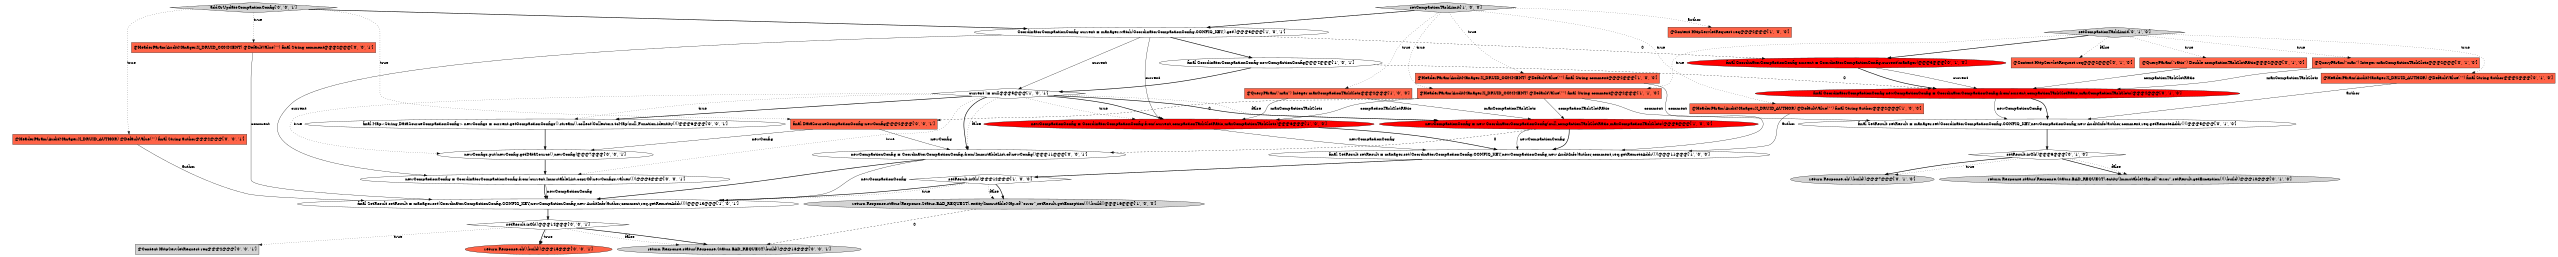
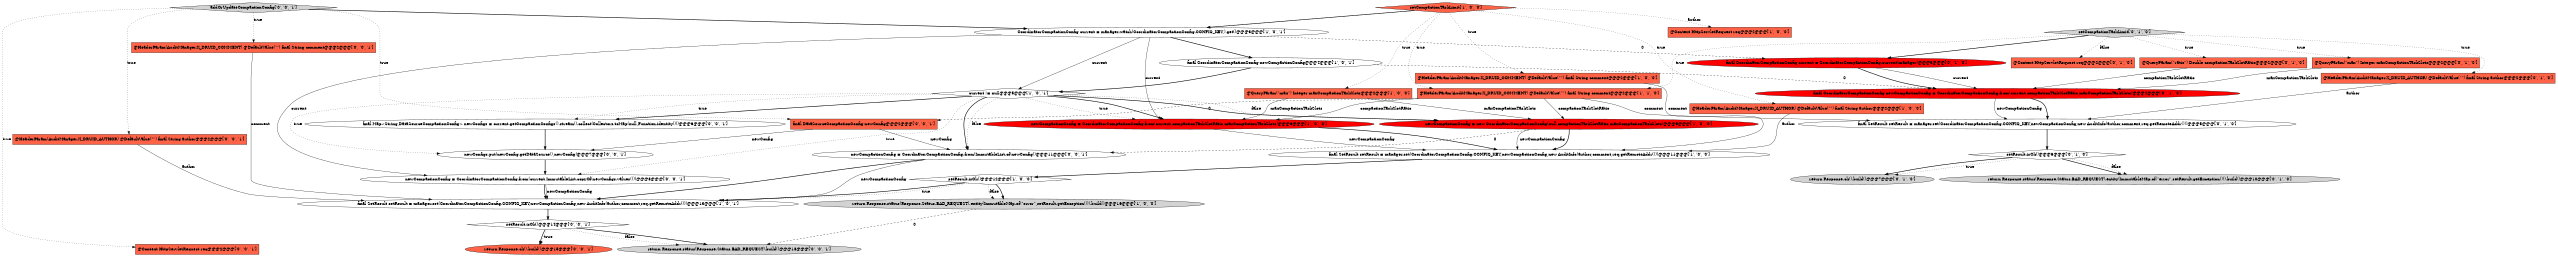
(1446, 8) -> (1446, 8)
(387, 236) -> (3, 106)
(197, 249) -> (197, 249)
